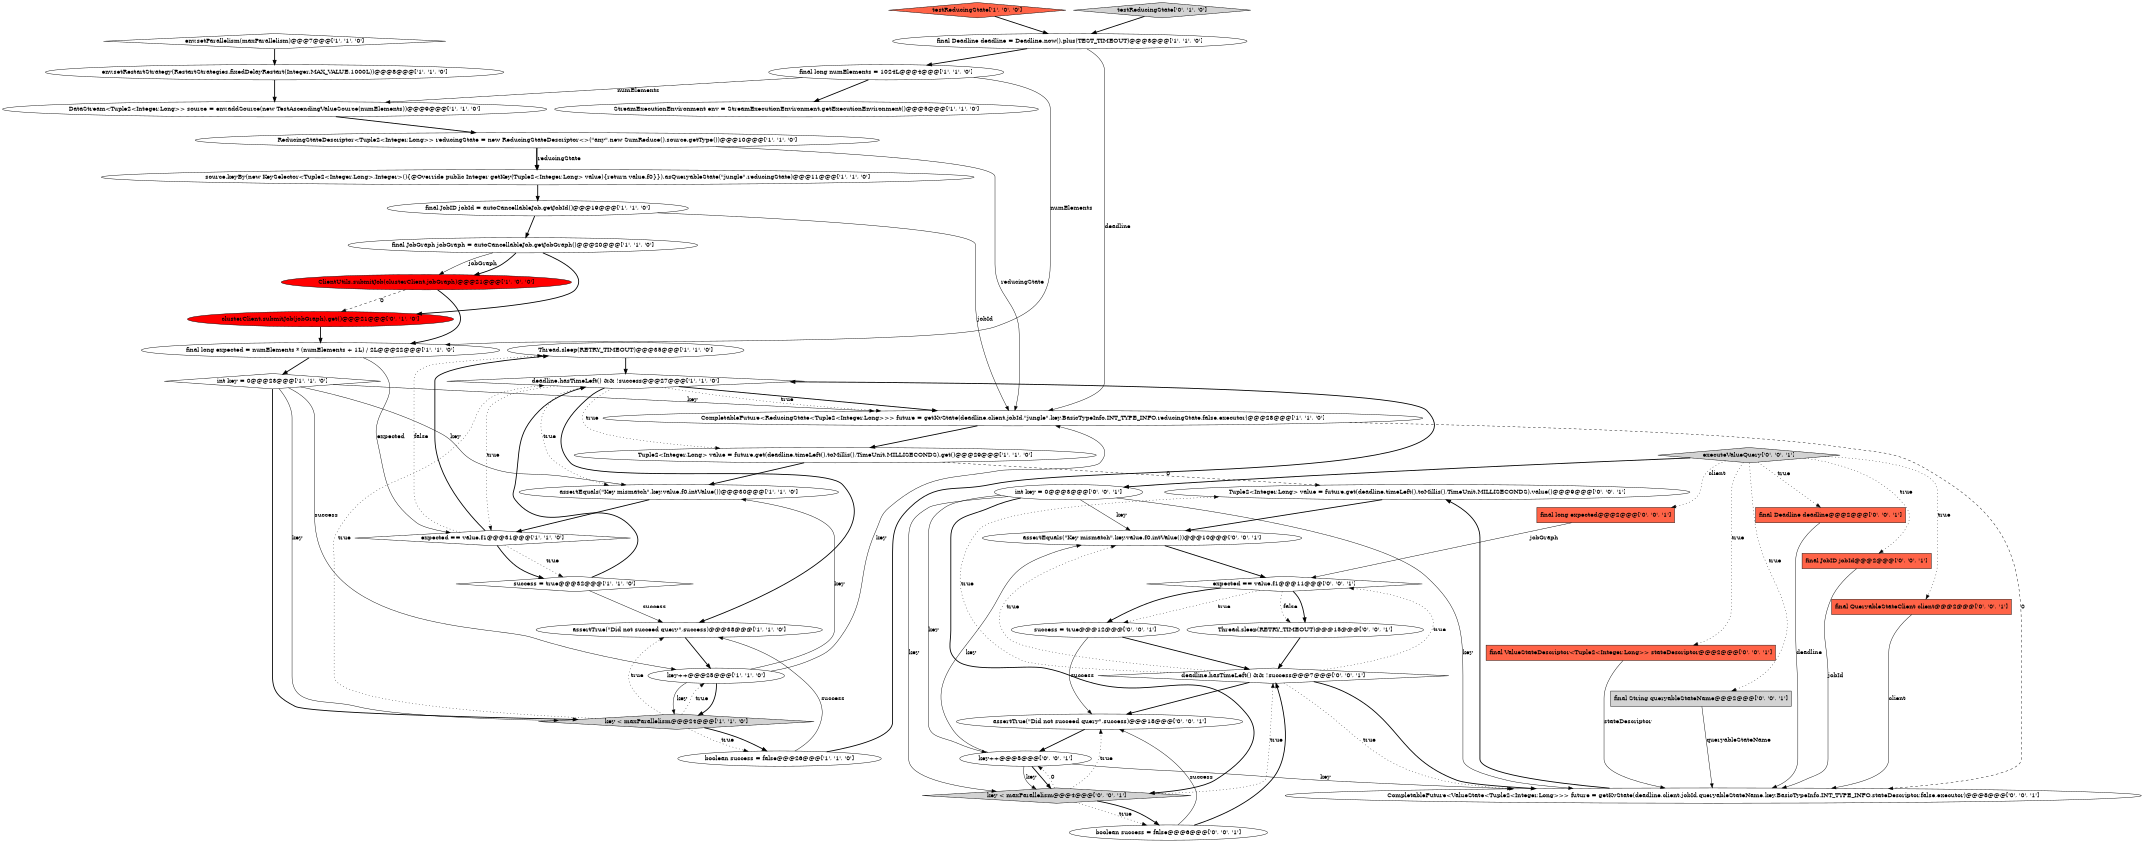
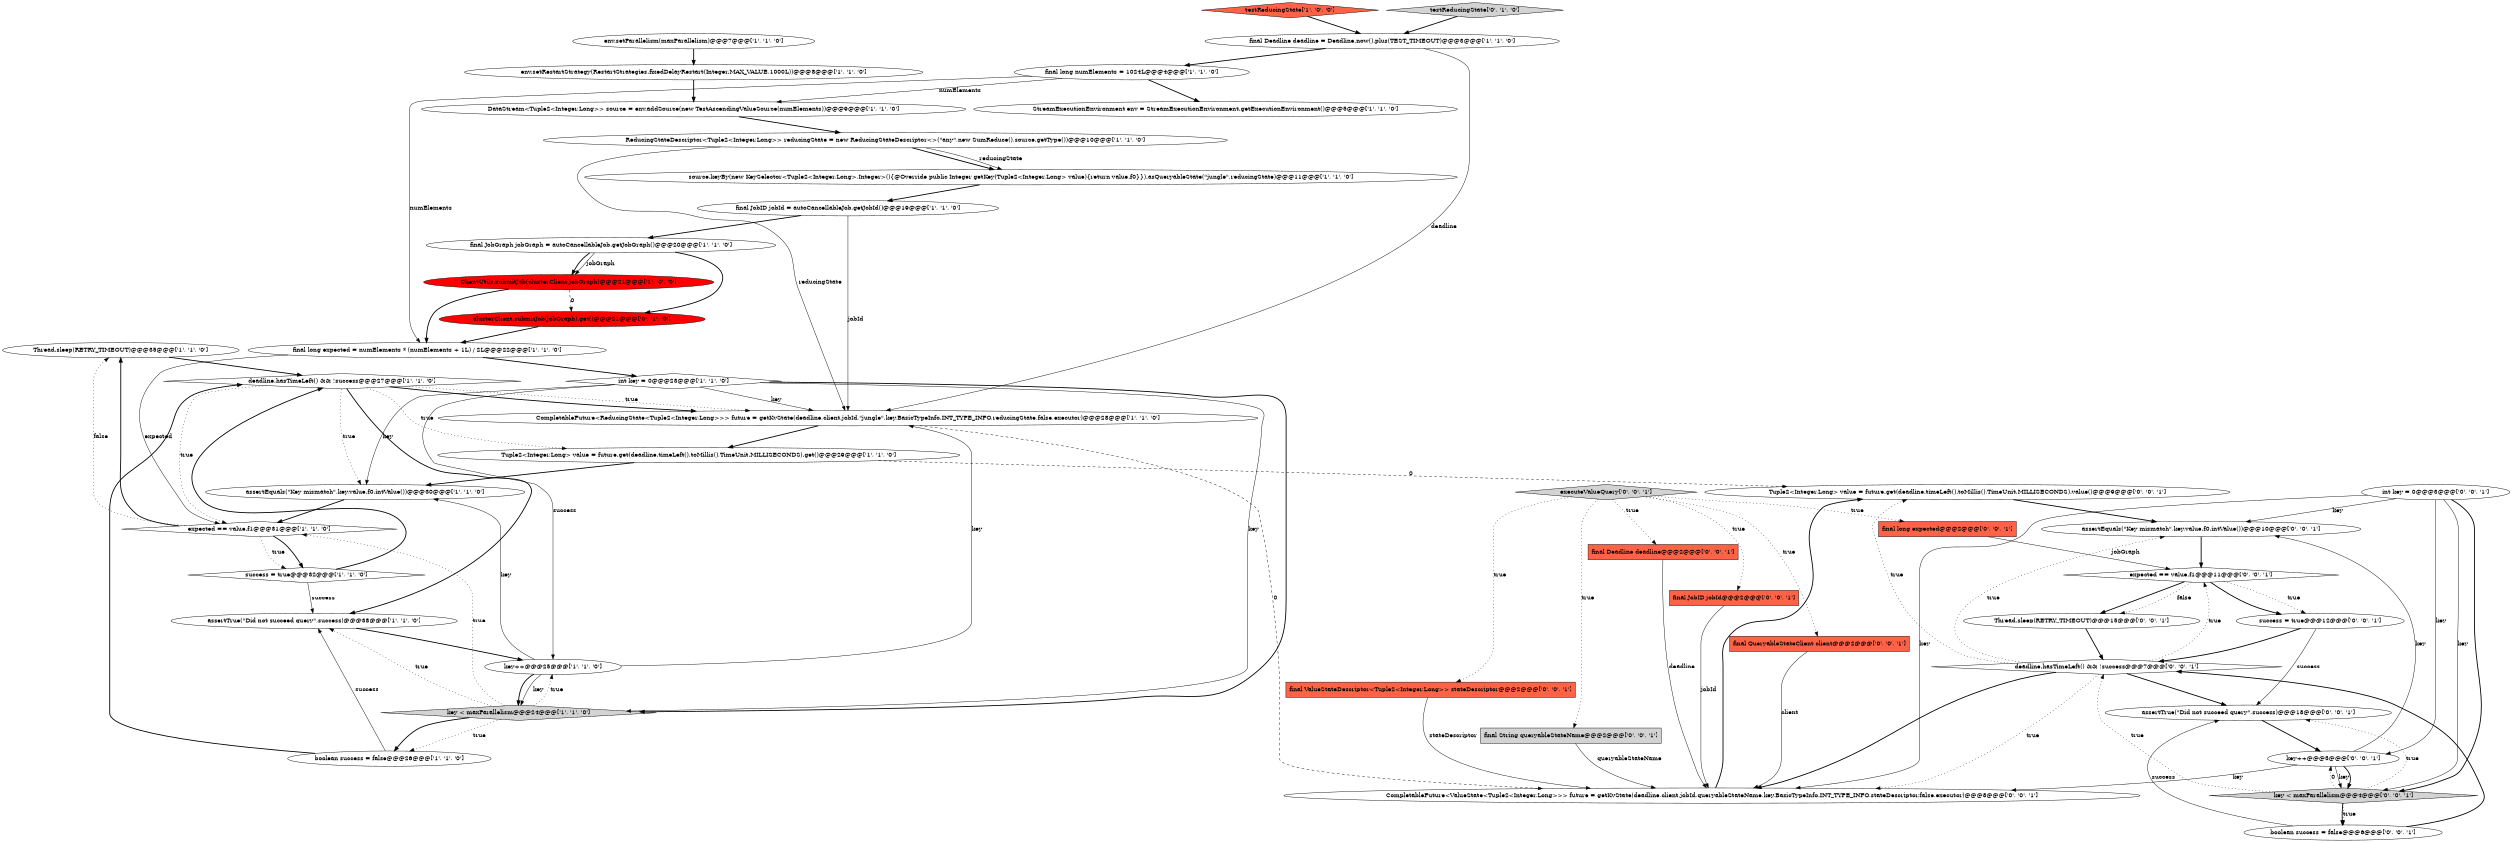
(275, 41) -> (694, 41)
(1409, 471) -> none
(1717, 474) -> (1858, 511)
(334, 608) -> (460, 578)
